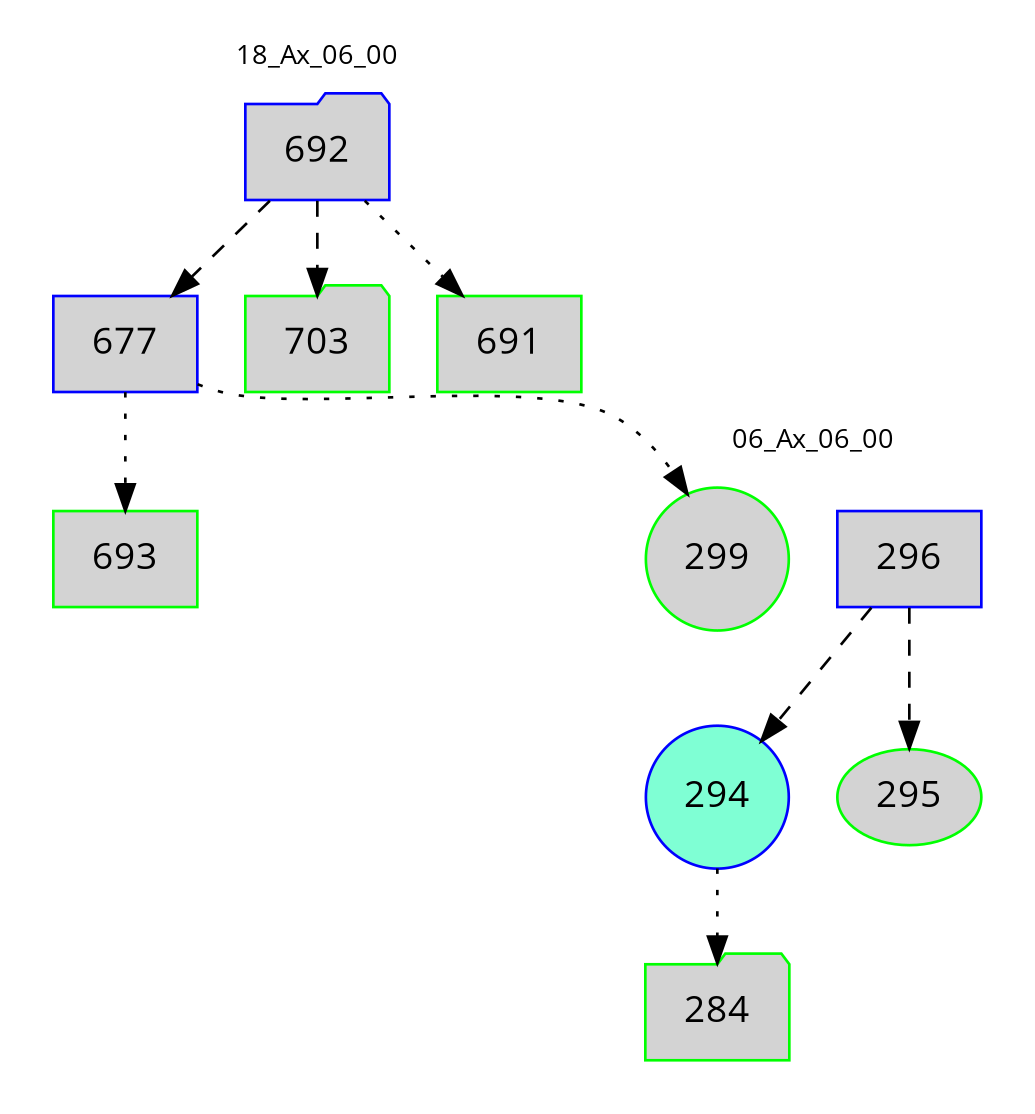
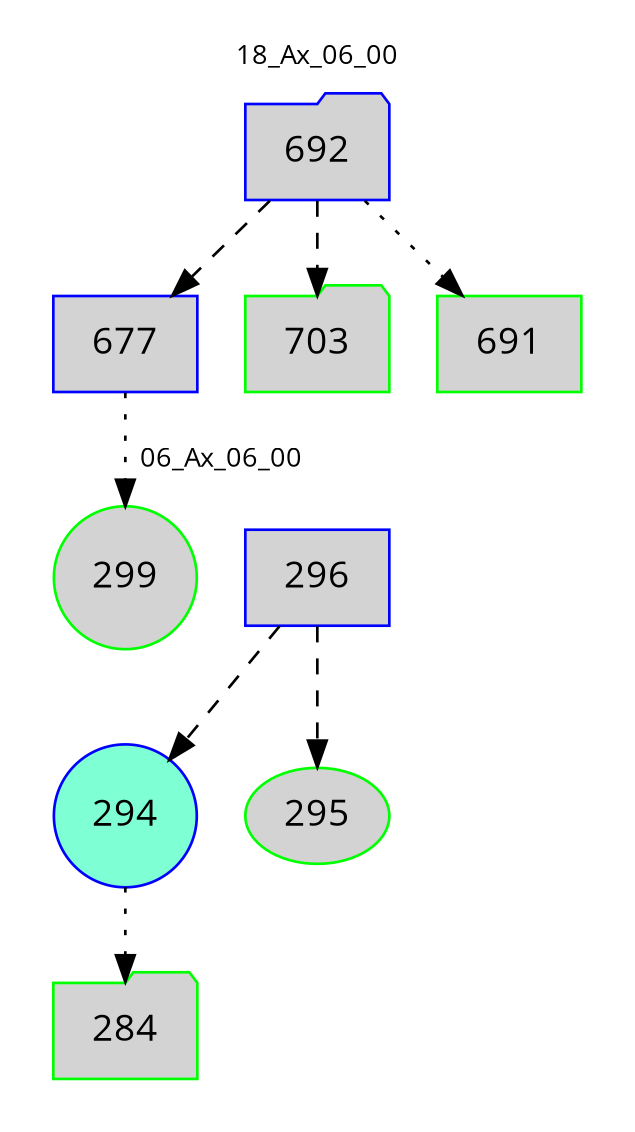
(125, 559) -> none
